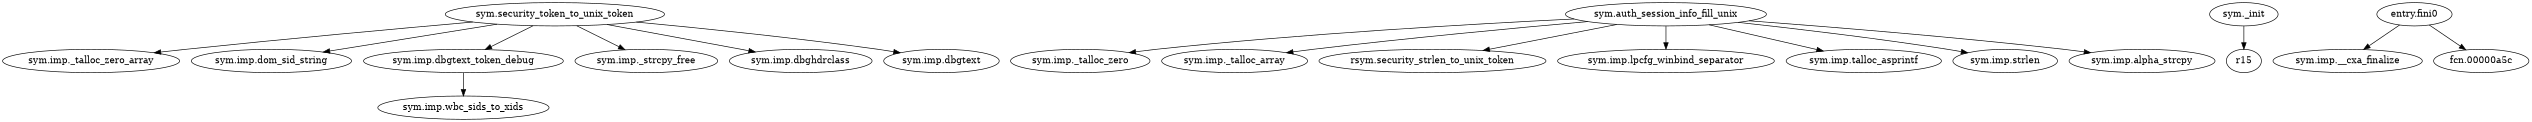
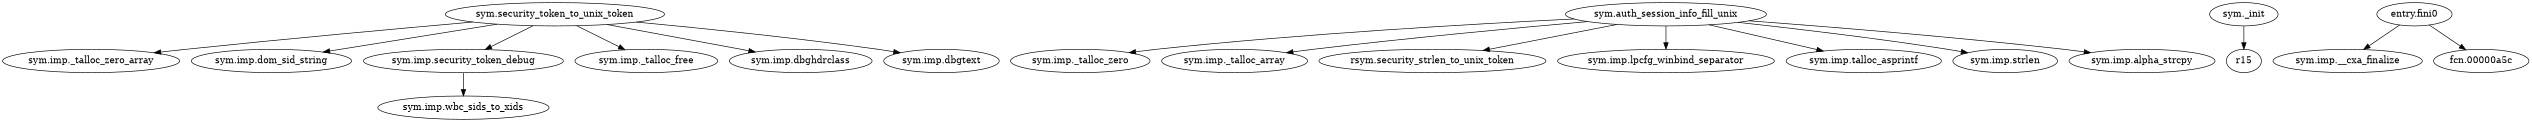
(463, 61) -> (463, 61)
(646, 61) -> (646, 61)
